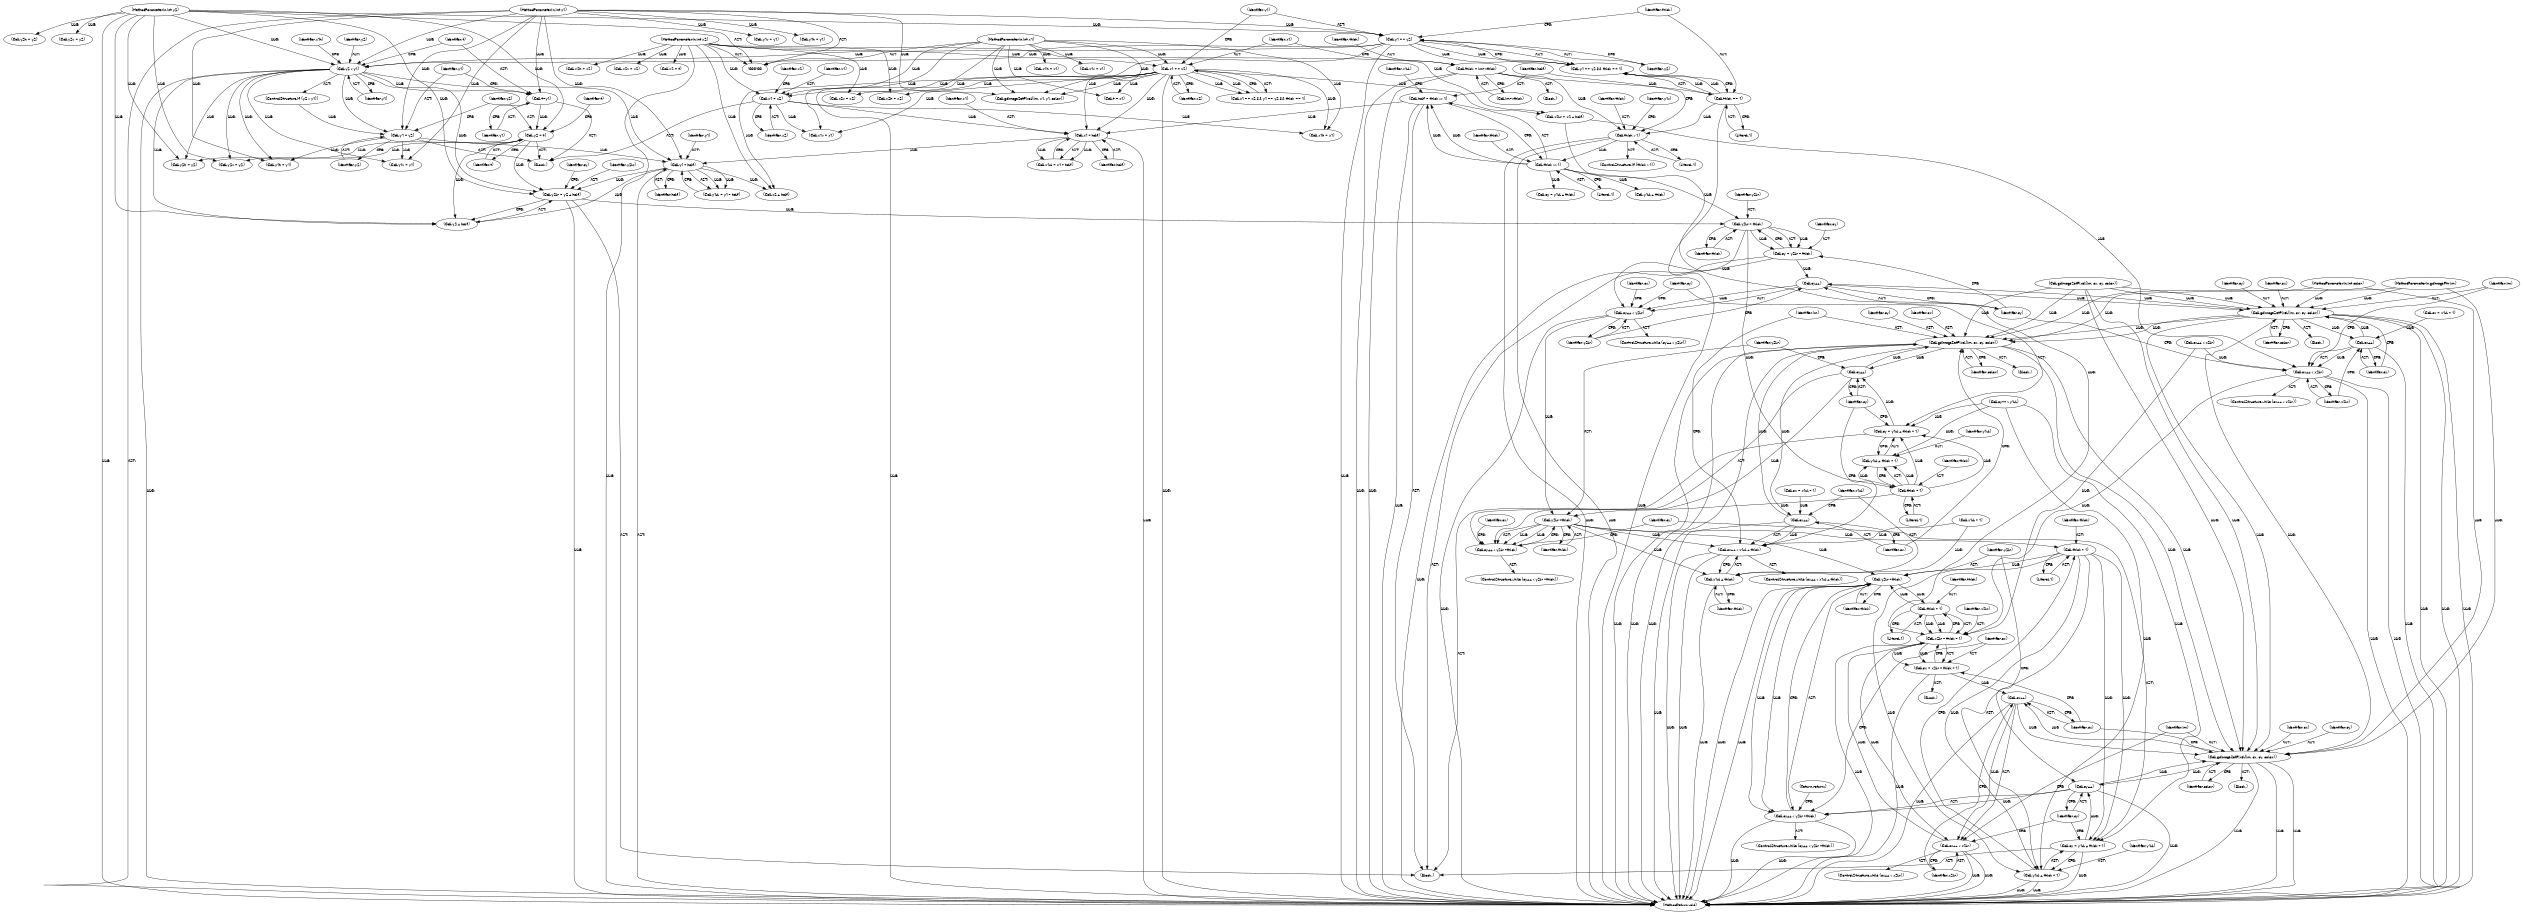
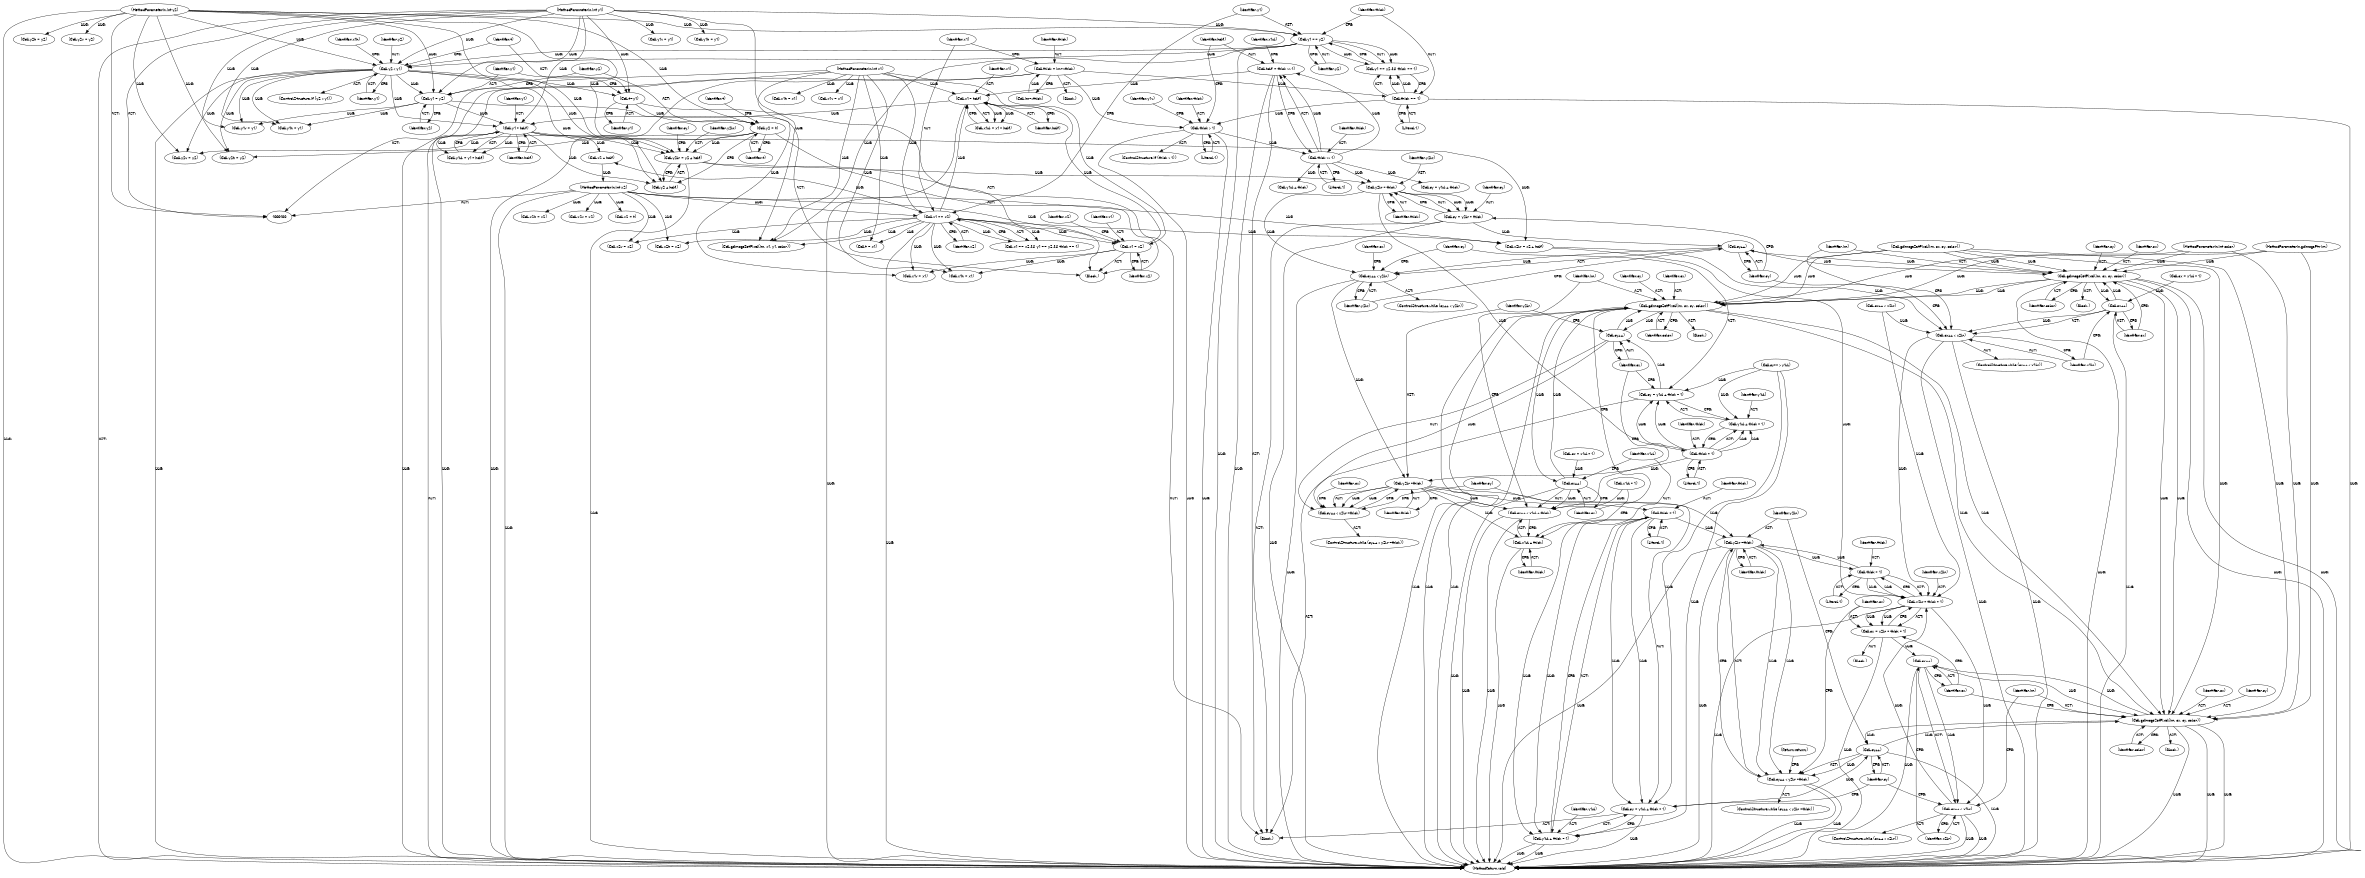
(1486, 84) -> (1036, 84)
(726, 118) -> (603, 171)
(337, 126) -> (368, 23)
none -> (1057, 143)
(460, 180) -> (731, 158)
(1959, 550) -> (1625, 513)
(1804, 579) -> none
